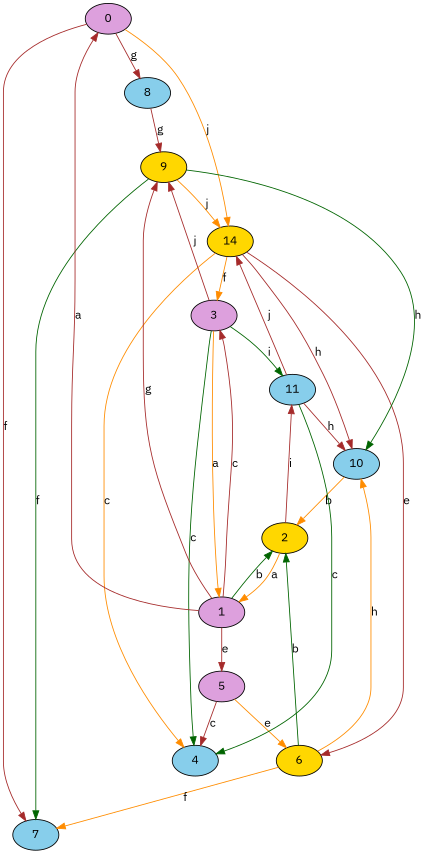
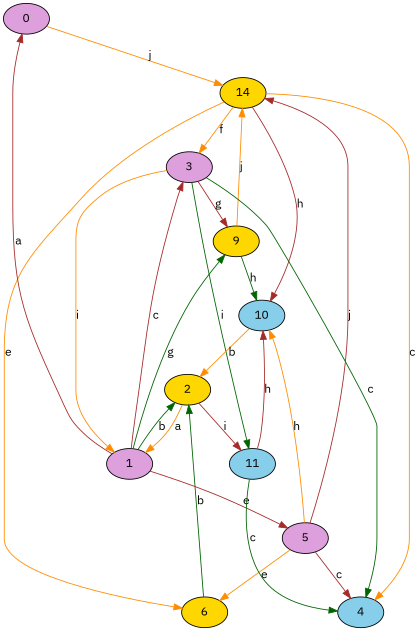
(148, 93) -> none
(195, 241) -> (218, 204)
(263, 319) -> (348, 294)
(145, 400) -> (166, 350)
(216, 464) -> (78, 316)
(403, 492) -> (4, 365)
(371, 631) -> (294, 430)
(36, 835) -> none
